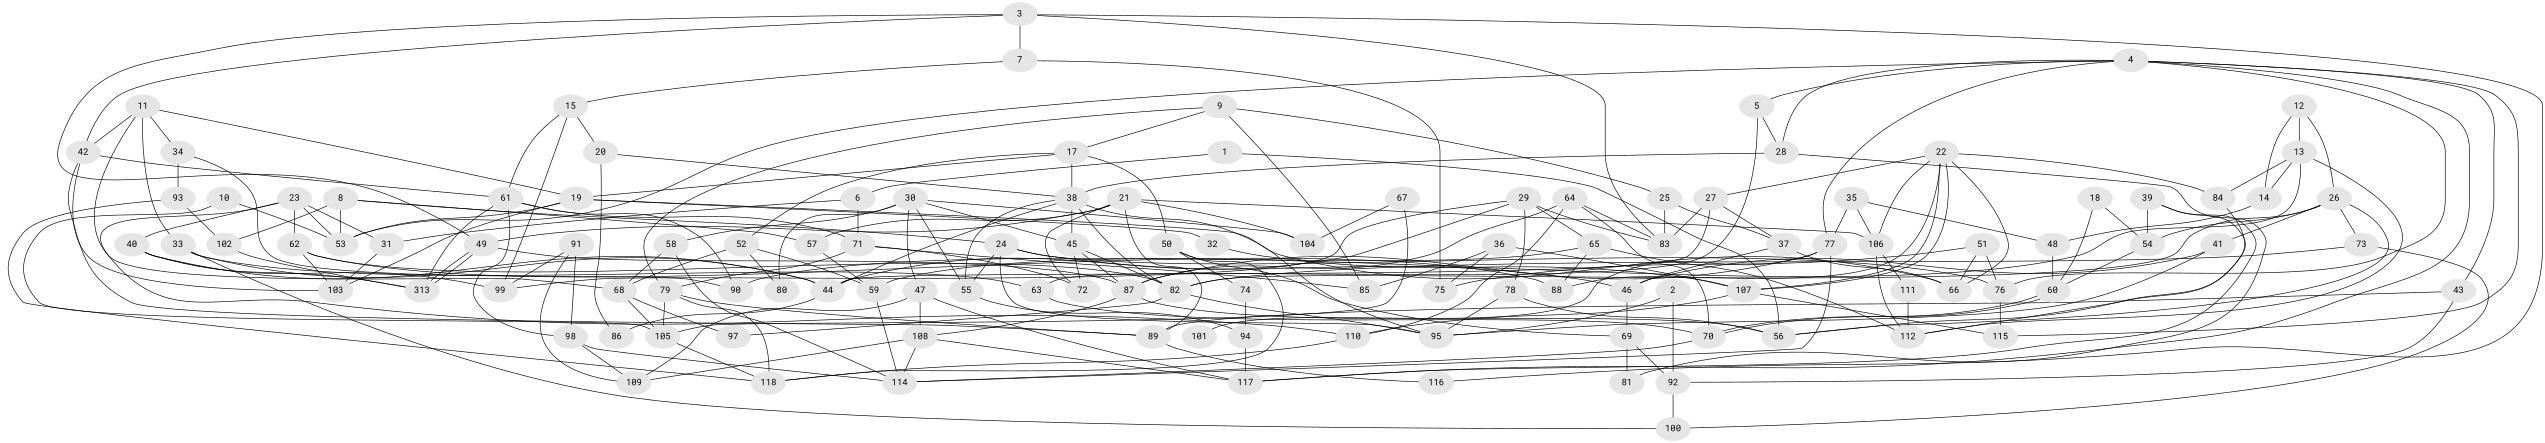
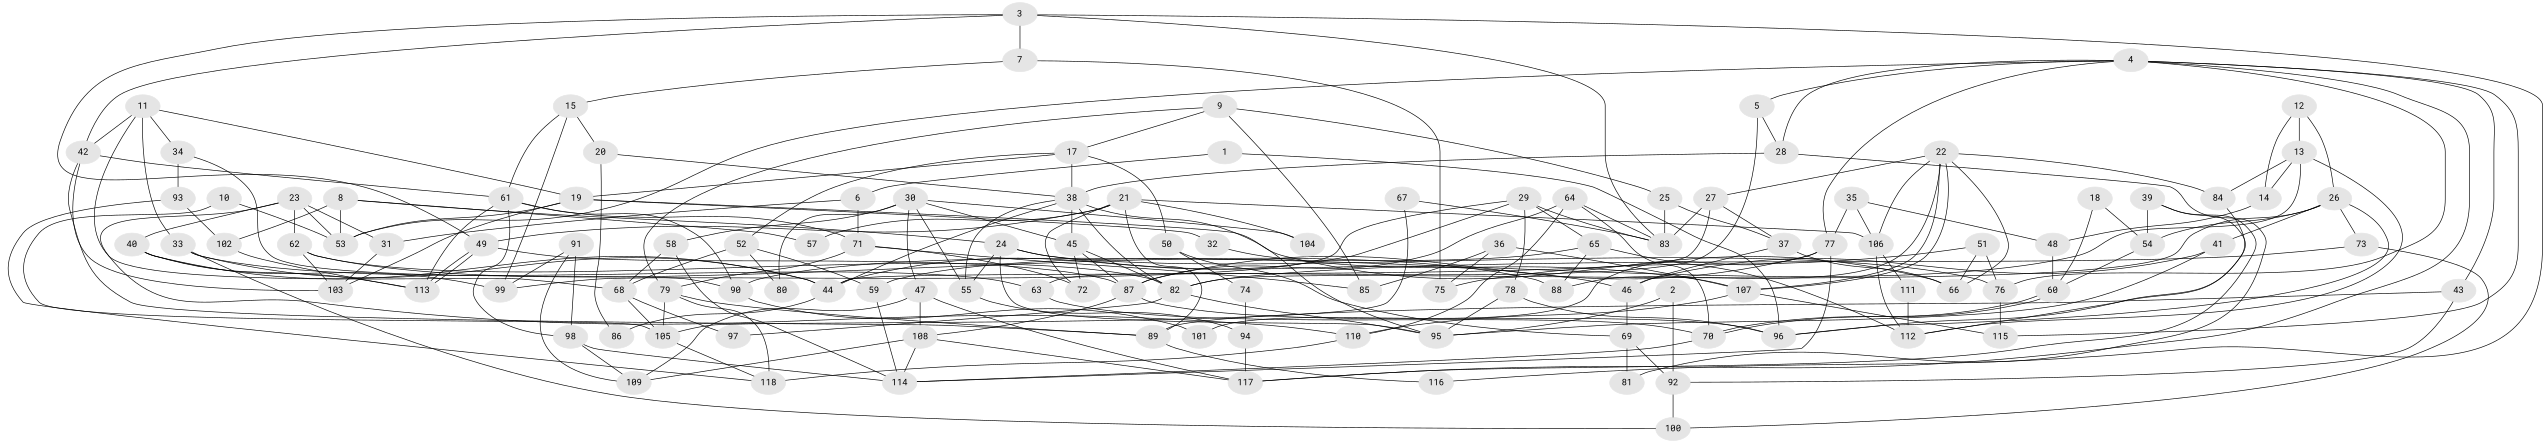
(1355, 222) -> (1575, 225)
(843, 268) -> none
(422, 291) -> (422, 291)
none -> (1001, 311)
(1779, 337) -> (1779, 337)
(1114, 369) -> none
